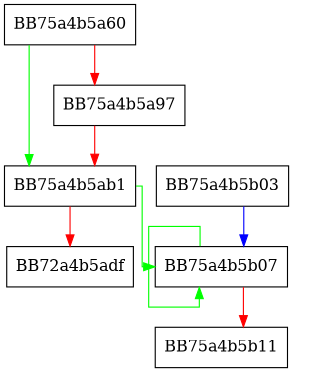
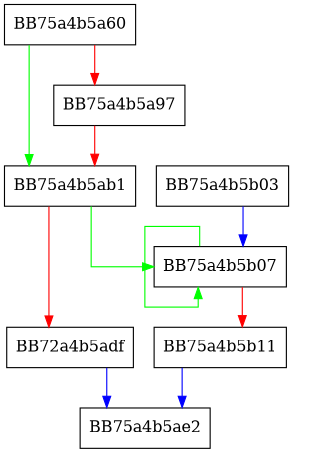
none -> (145, 428)
